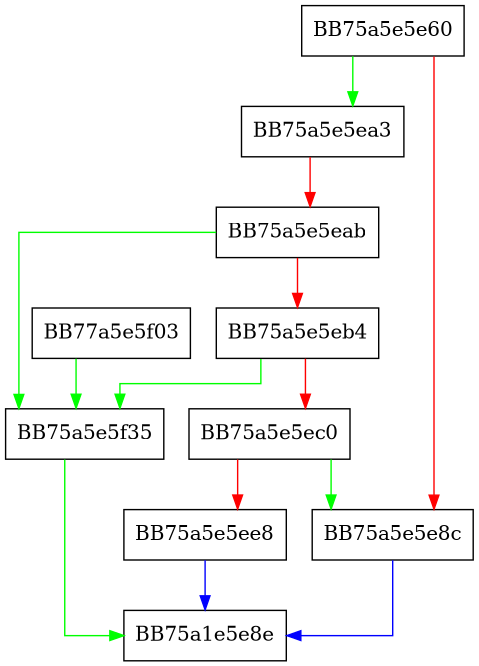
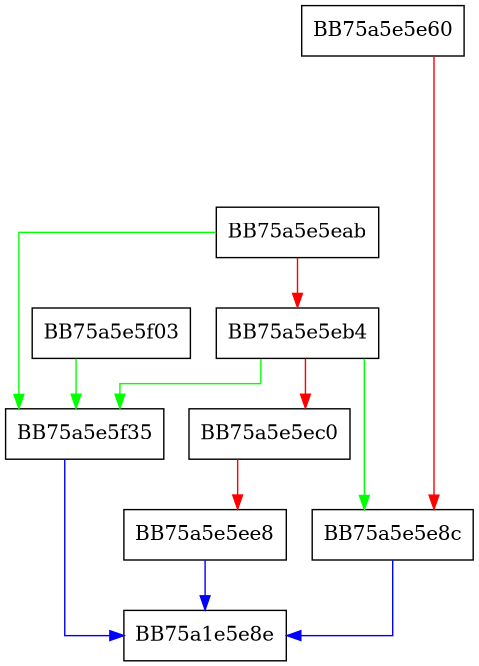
(323, 132) -> none
(111, 333) -> (111, 333)
(331, 477) -> (364, 427)
(65, 570) -> (65, 570)
